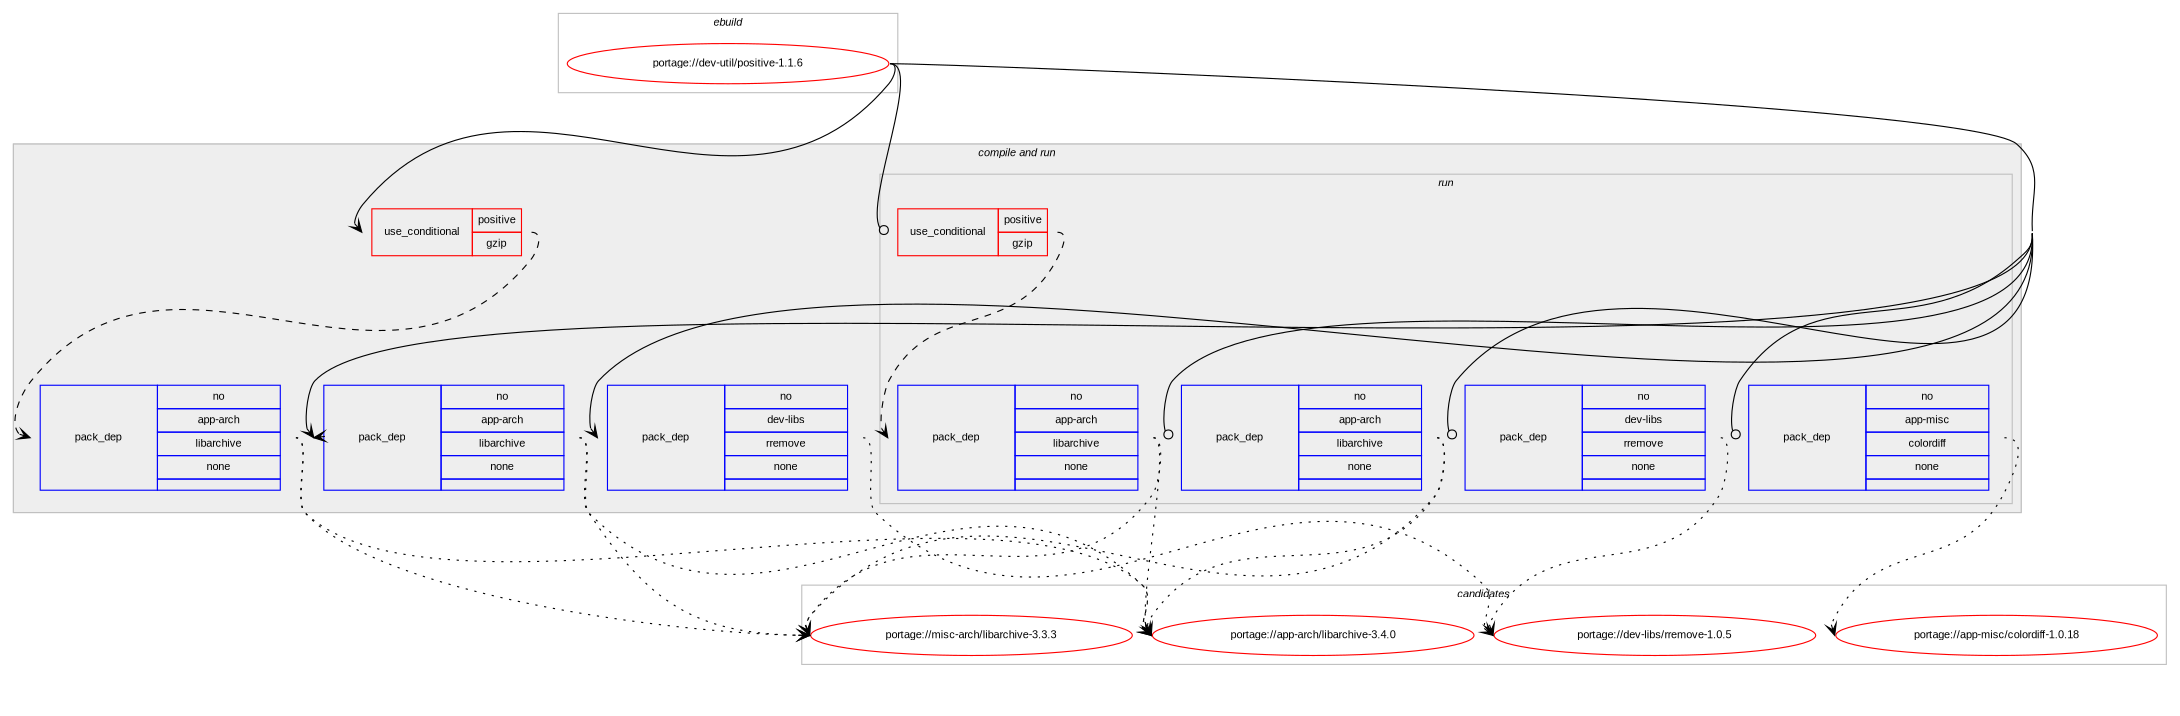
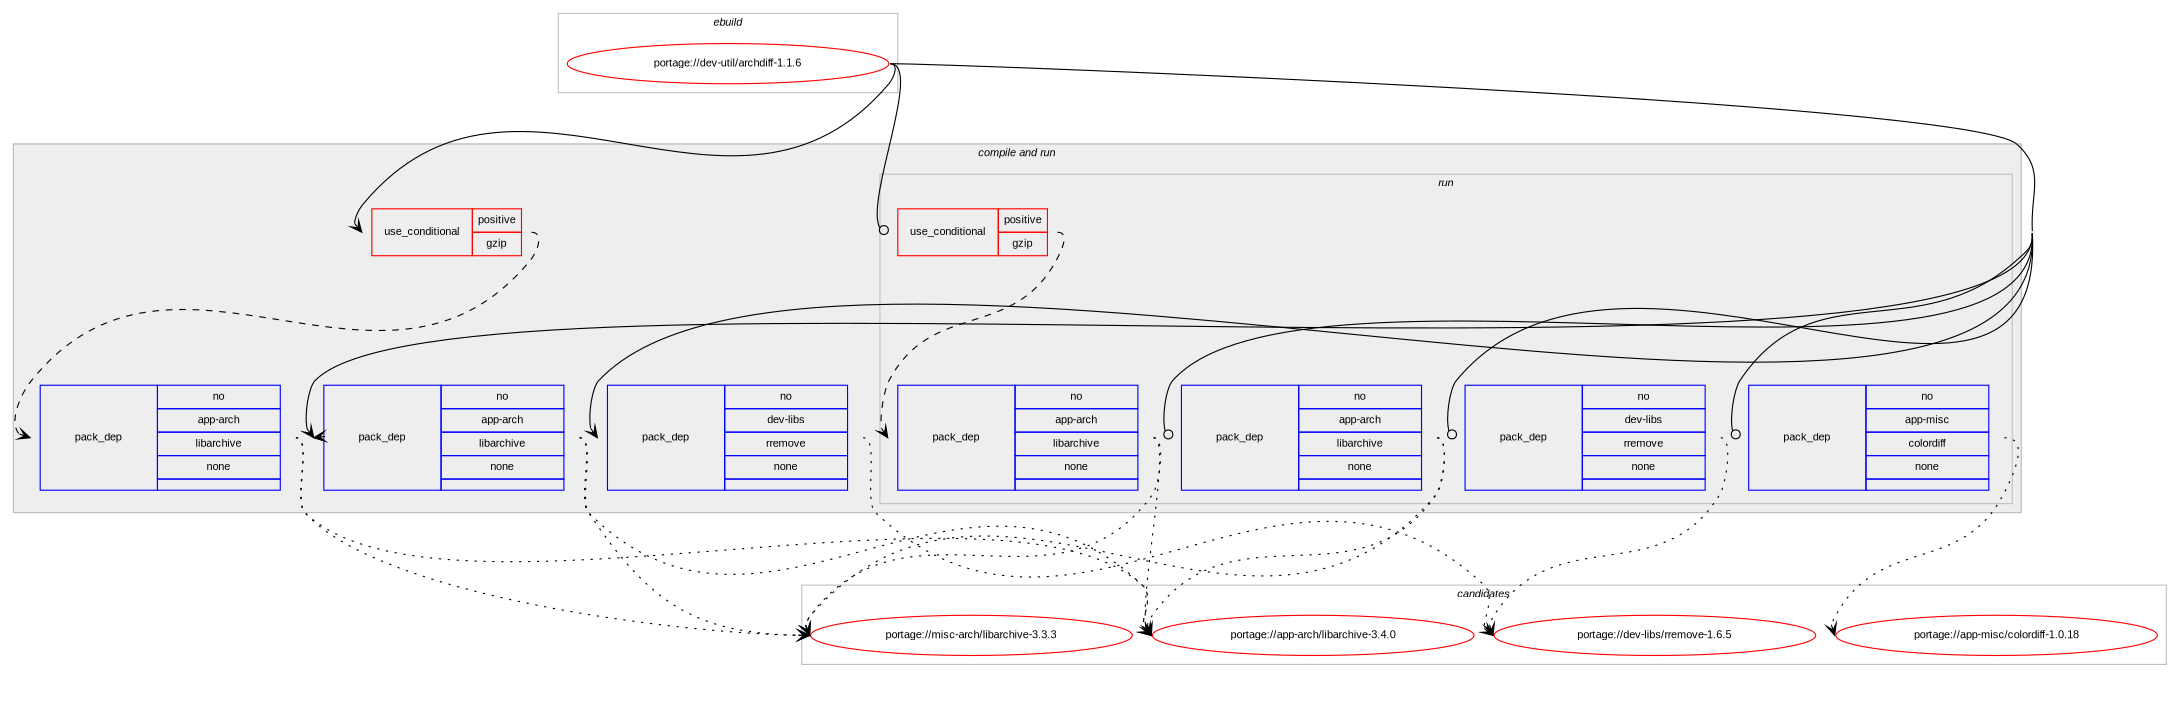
(728, 64) -> (728, 64)
(1655, 635) -> (1655, 635)
